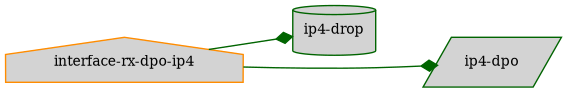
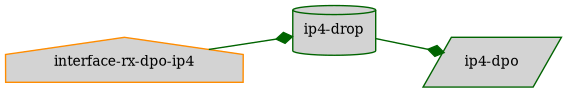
(332, 68) -> (402, 44)
